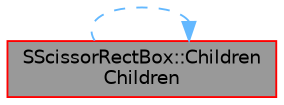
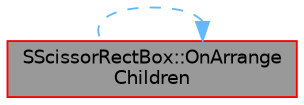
(142, 69) -> (152, 69)
